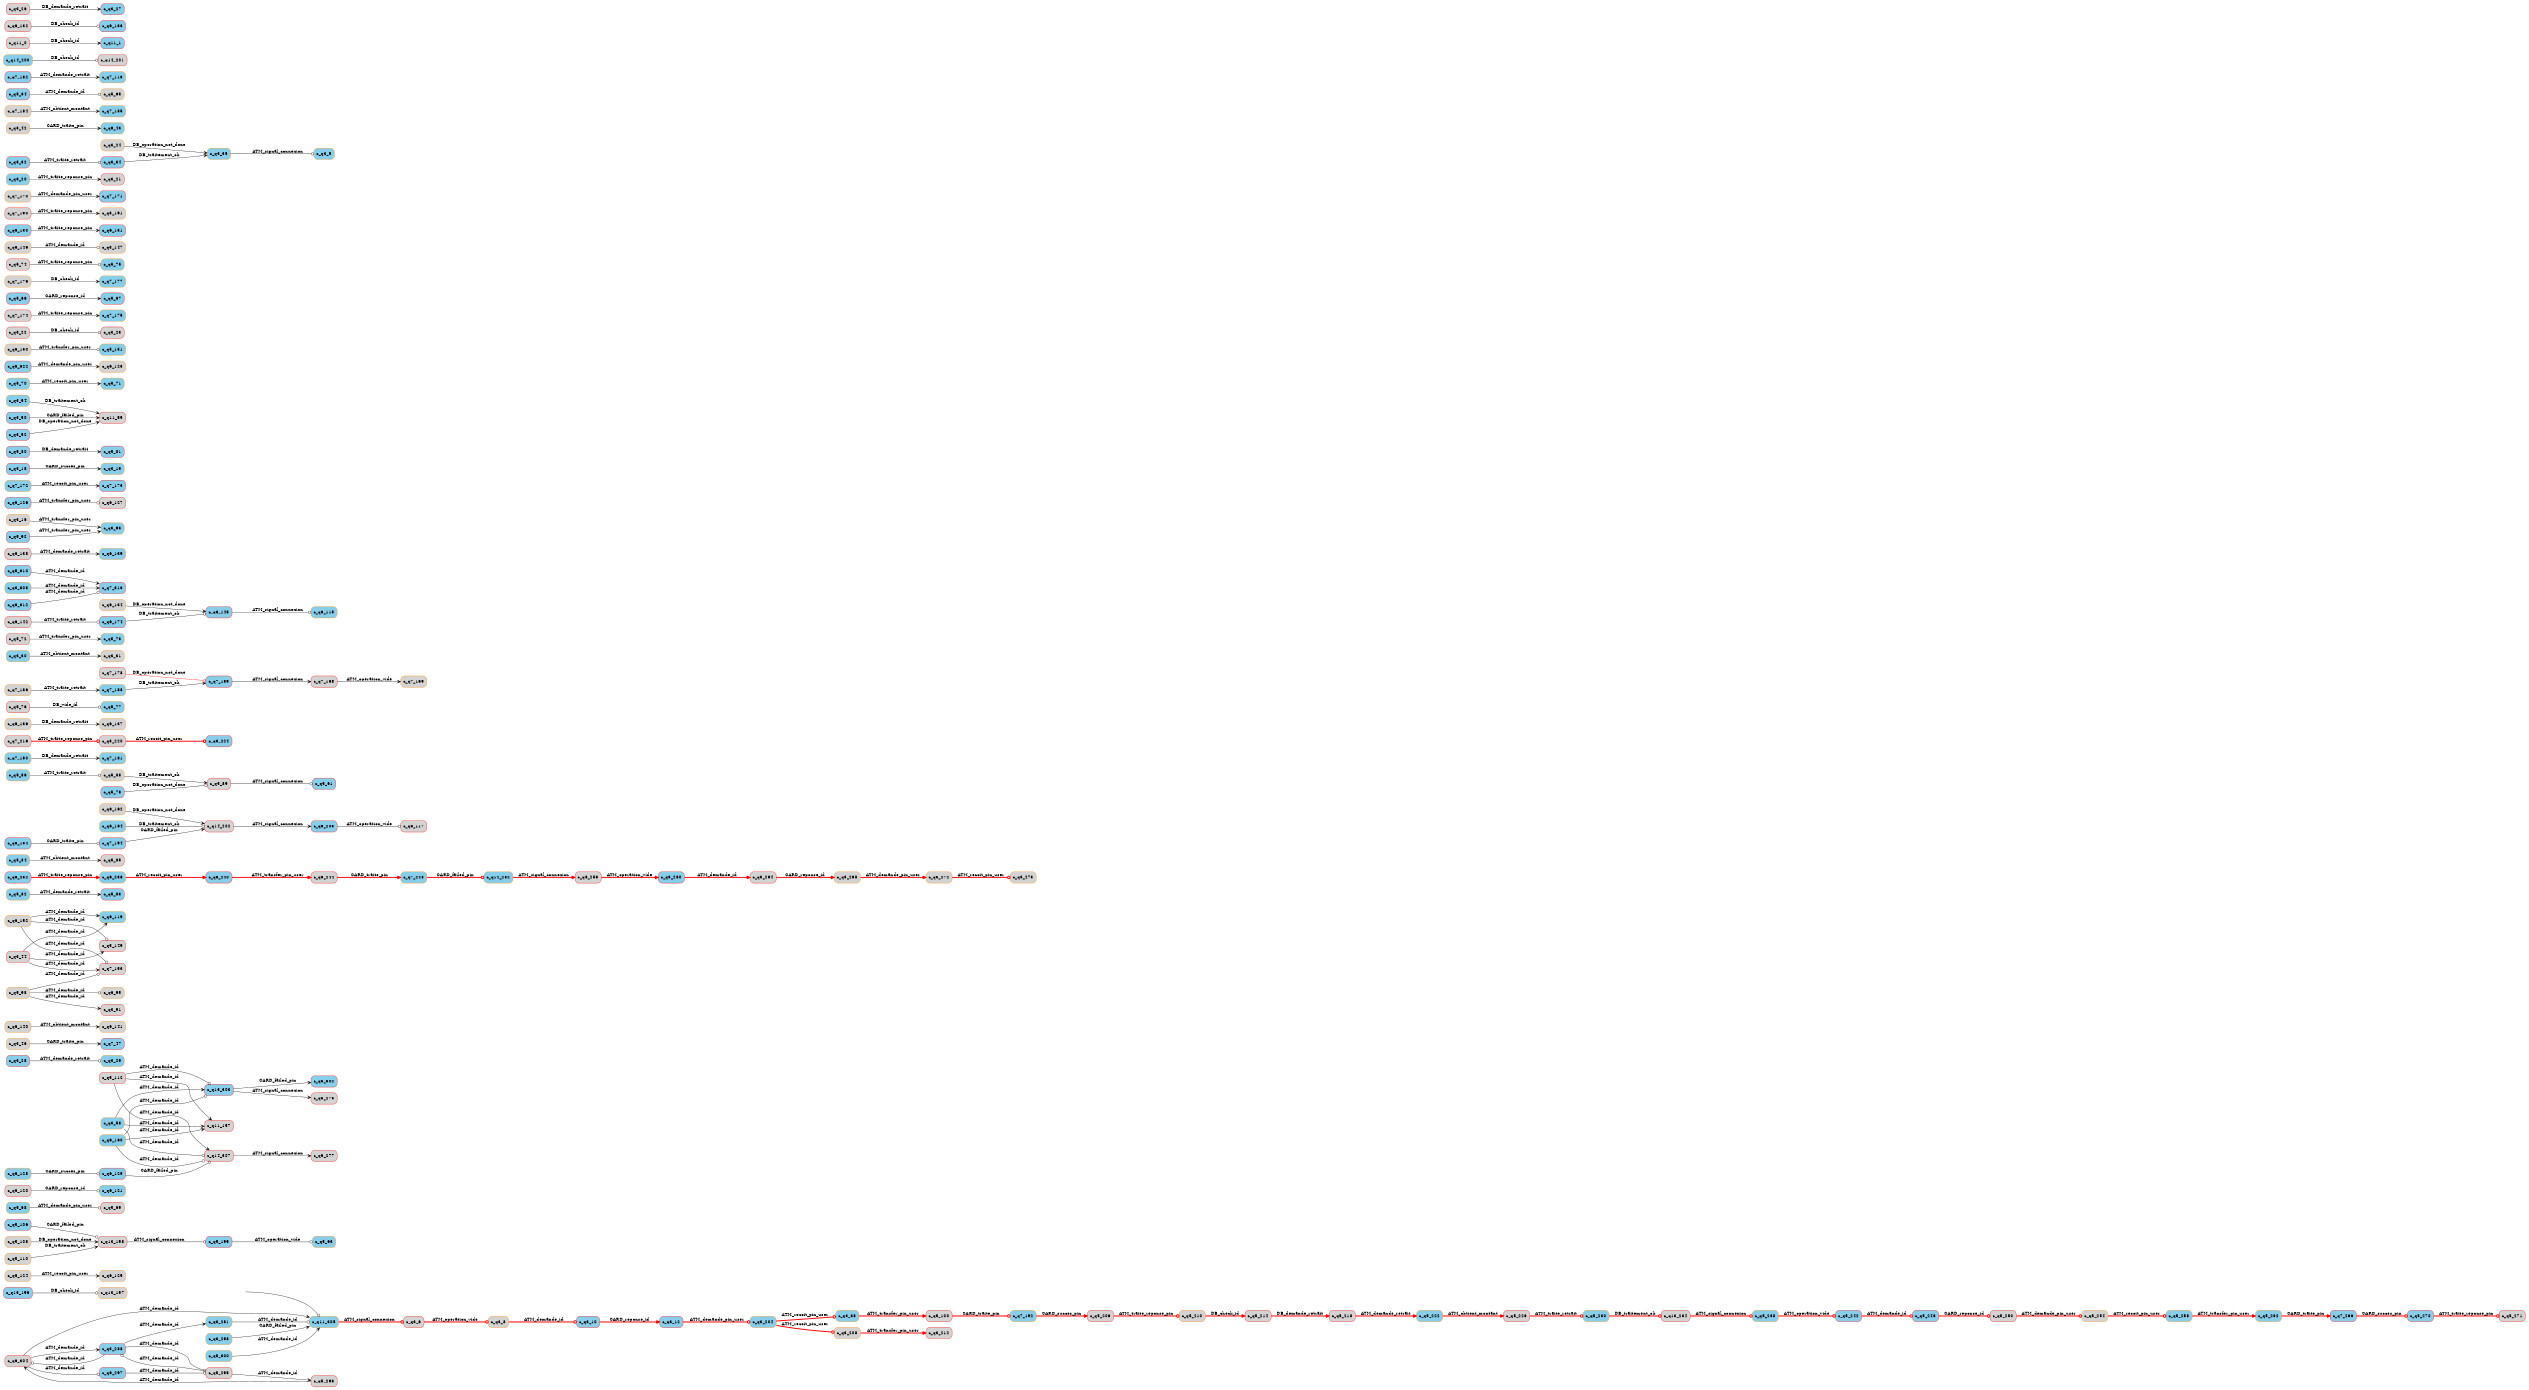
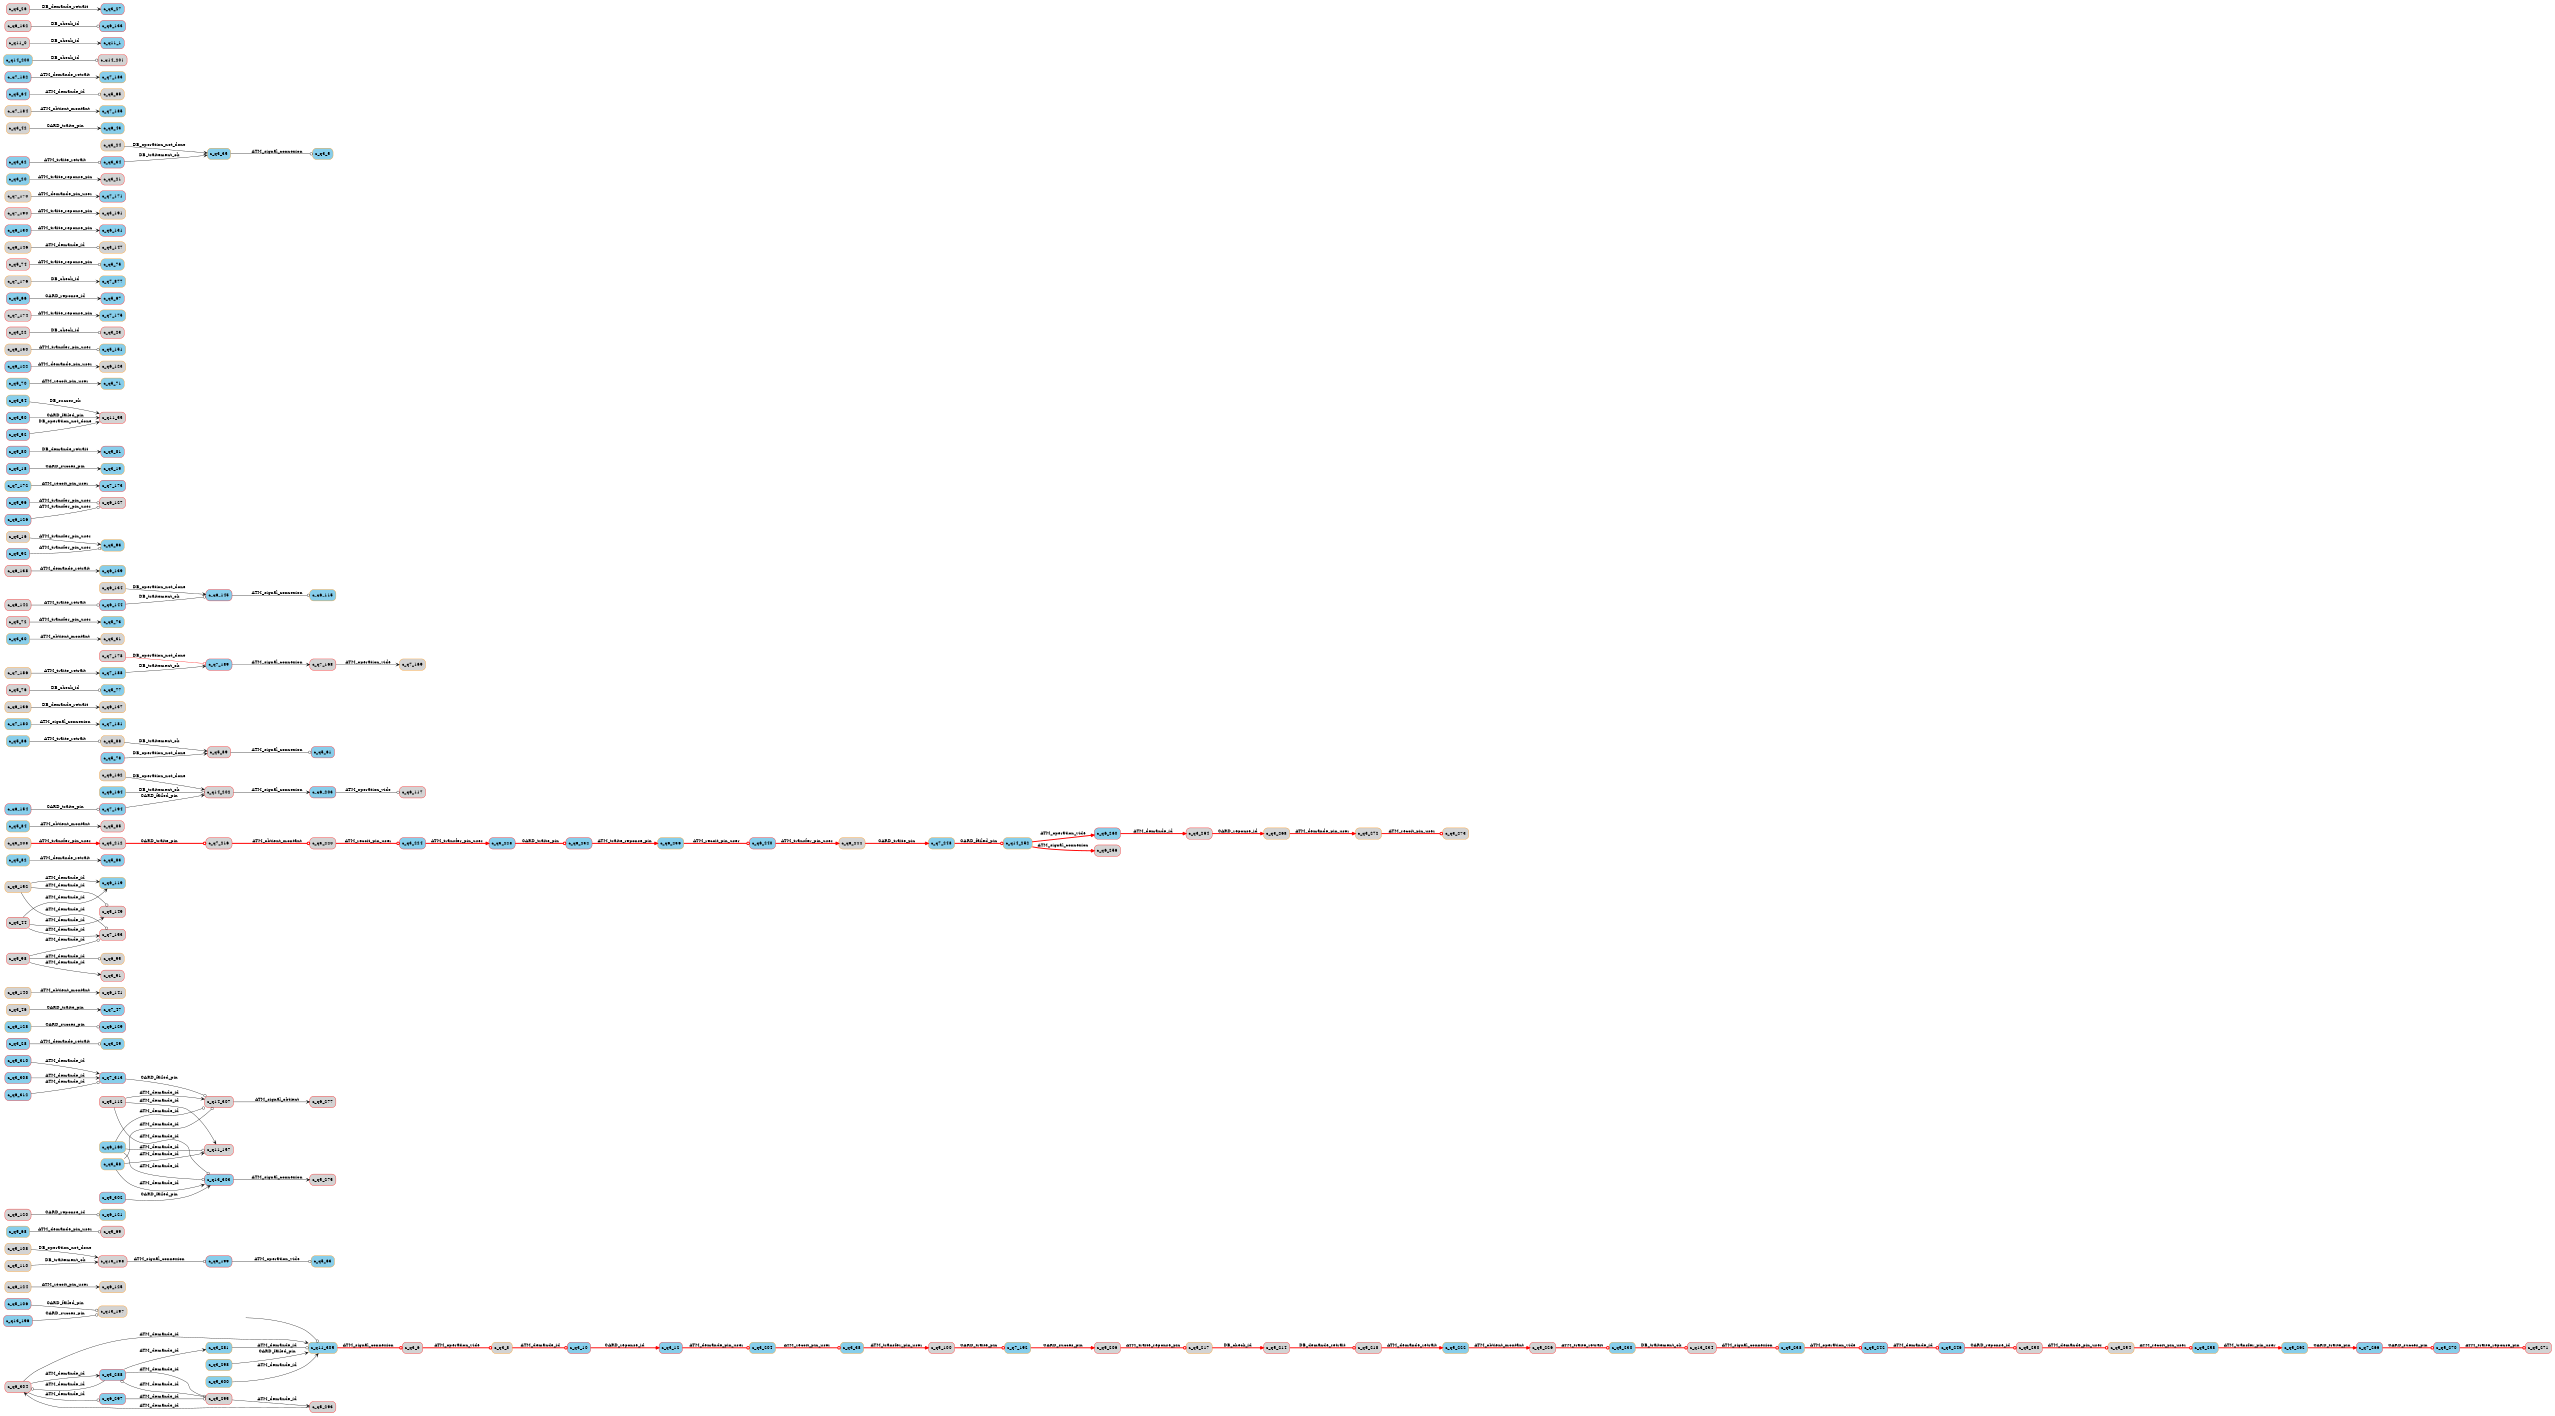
(113, 77) -> (113, 77)
(113, 282) -> (113, 282)
(18, 367) -> (18, 367)
(65, 401) -> (65, 401)
none -> (18, 503)
(64, 536) -> (64, 553)
(18, 588) -> (18, 1078)
(113, 622) -> (113, 605)
(65, 705) -> (65, 688)
(65, 739) -> (277, 841)
(65, 756) -> (65, 722)
(164, 789) -> (164, 757)
none -> (164, 843)
none -> (502, 843)
(164, 877) -> (715, 843)
(324, 877) -> (852, 843)
(628, 877) -> (1062, 839)
(18, 993) -> (18, 959)
(271, 1086) -> (168, 1200)
(164, 1136) -> (164, 1150)
(278, 1153) -> (277, 1100)
(168, 1176) -> (165, 1084)
(63, 1231) -> (63, 1308)
(65, 1291) -> (65, 1313)
(1192, 1316) -> (1199, 1348)
(1299, 1316) -> (1321, 1348)
(804, 1329) -> none
